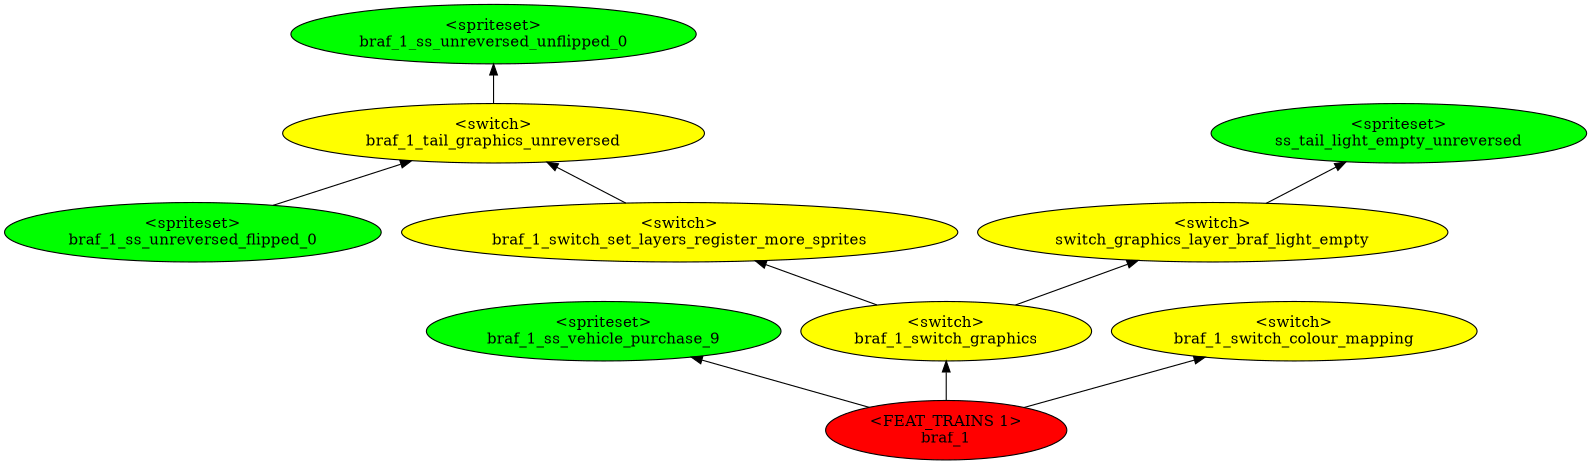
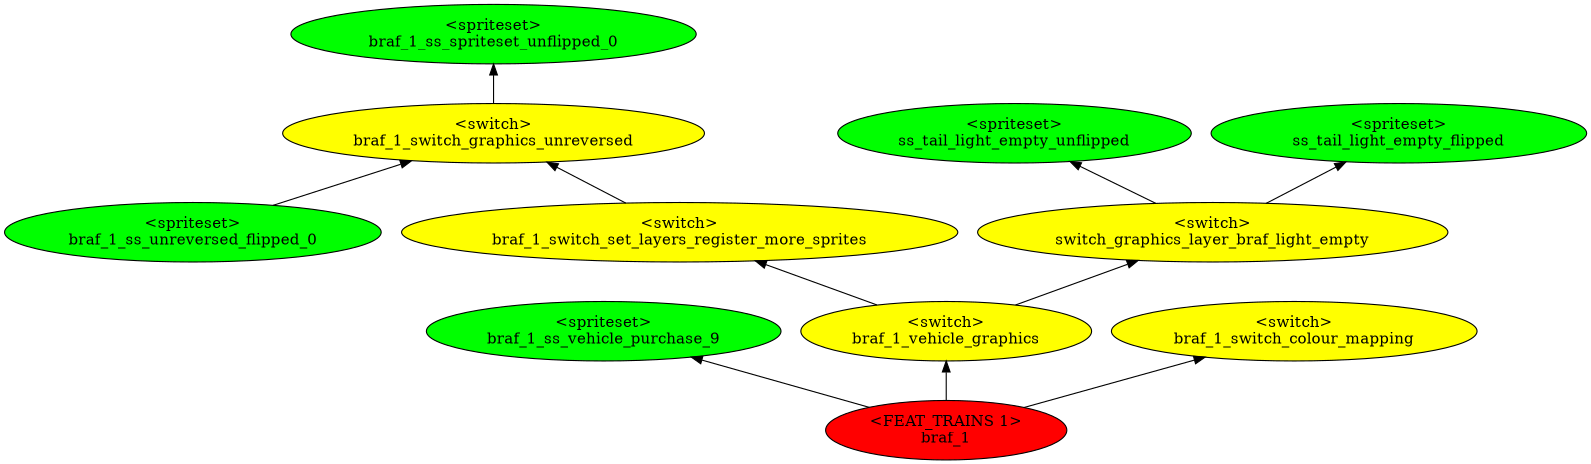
(494, 34) -> (494, 34)
(494, 133) -> (494, 133)
none -> (1015, 133)
(1399, 133) -> (1399, 133)
(946, 331) -> (946, 331)
